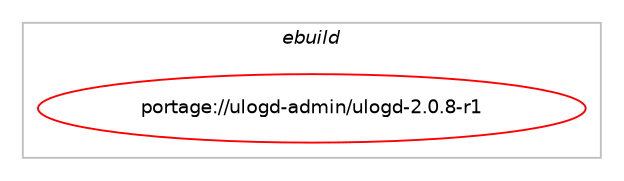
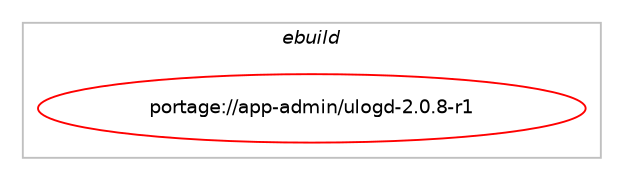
(312, 108) -> (312, 108)
